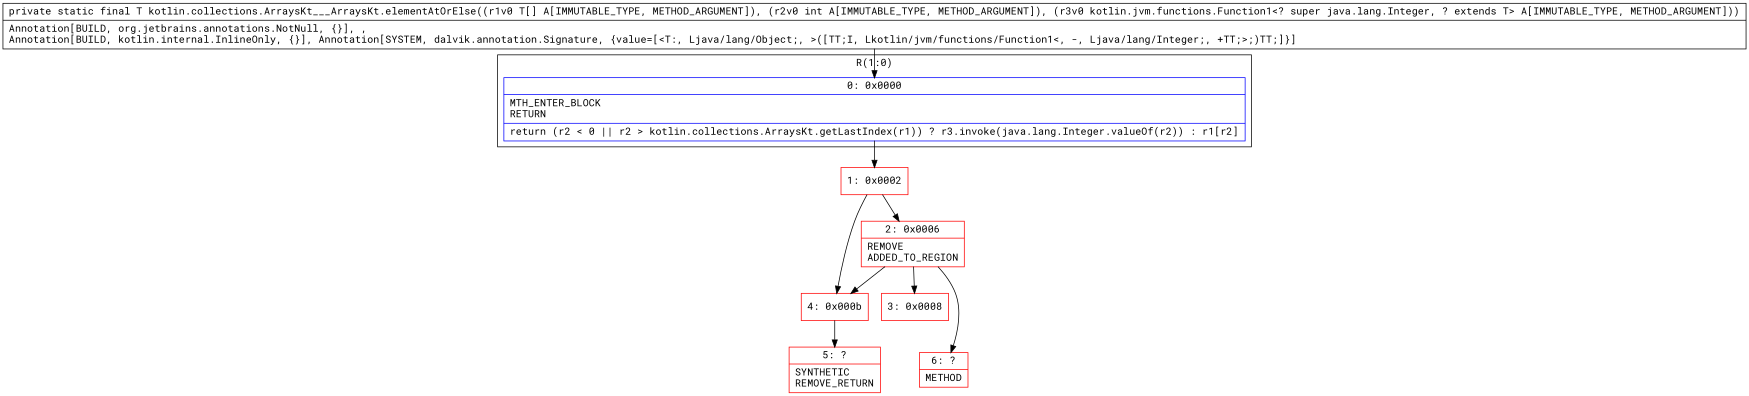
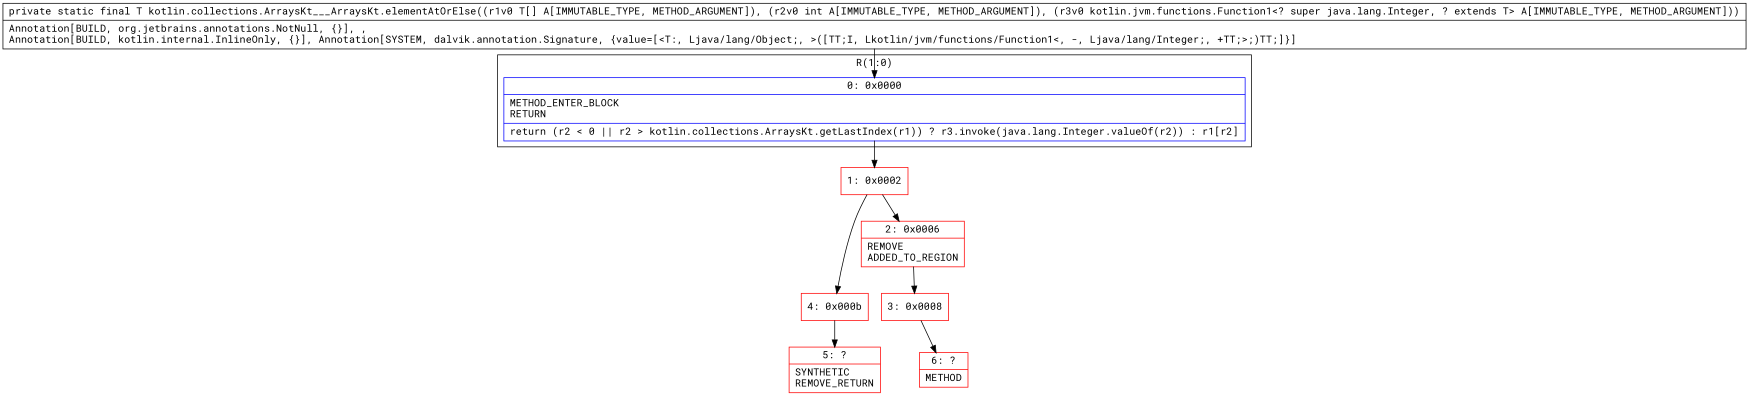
(555, 103) -> (565, 103)
(871, 278) -> none
(958, 304) -> (927, 333)
